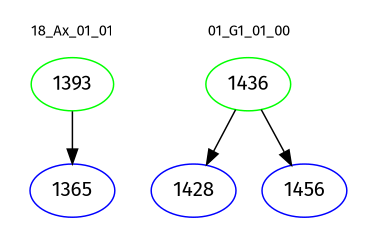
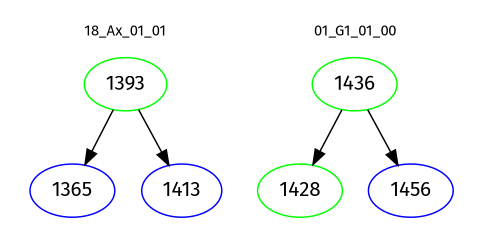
none -> (182, 191)
(194, 191) -> (300, 191)
